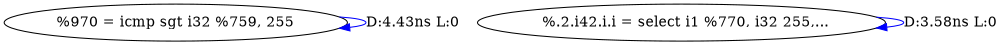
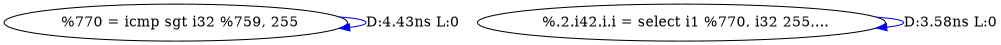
(176, 23) -> (176, 23)
